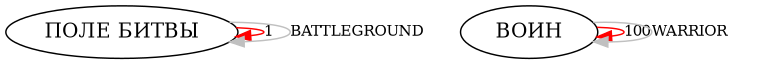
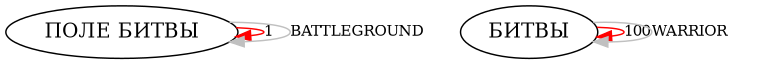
(529, 32) -> (529, 32)
